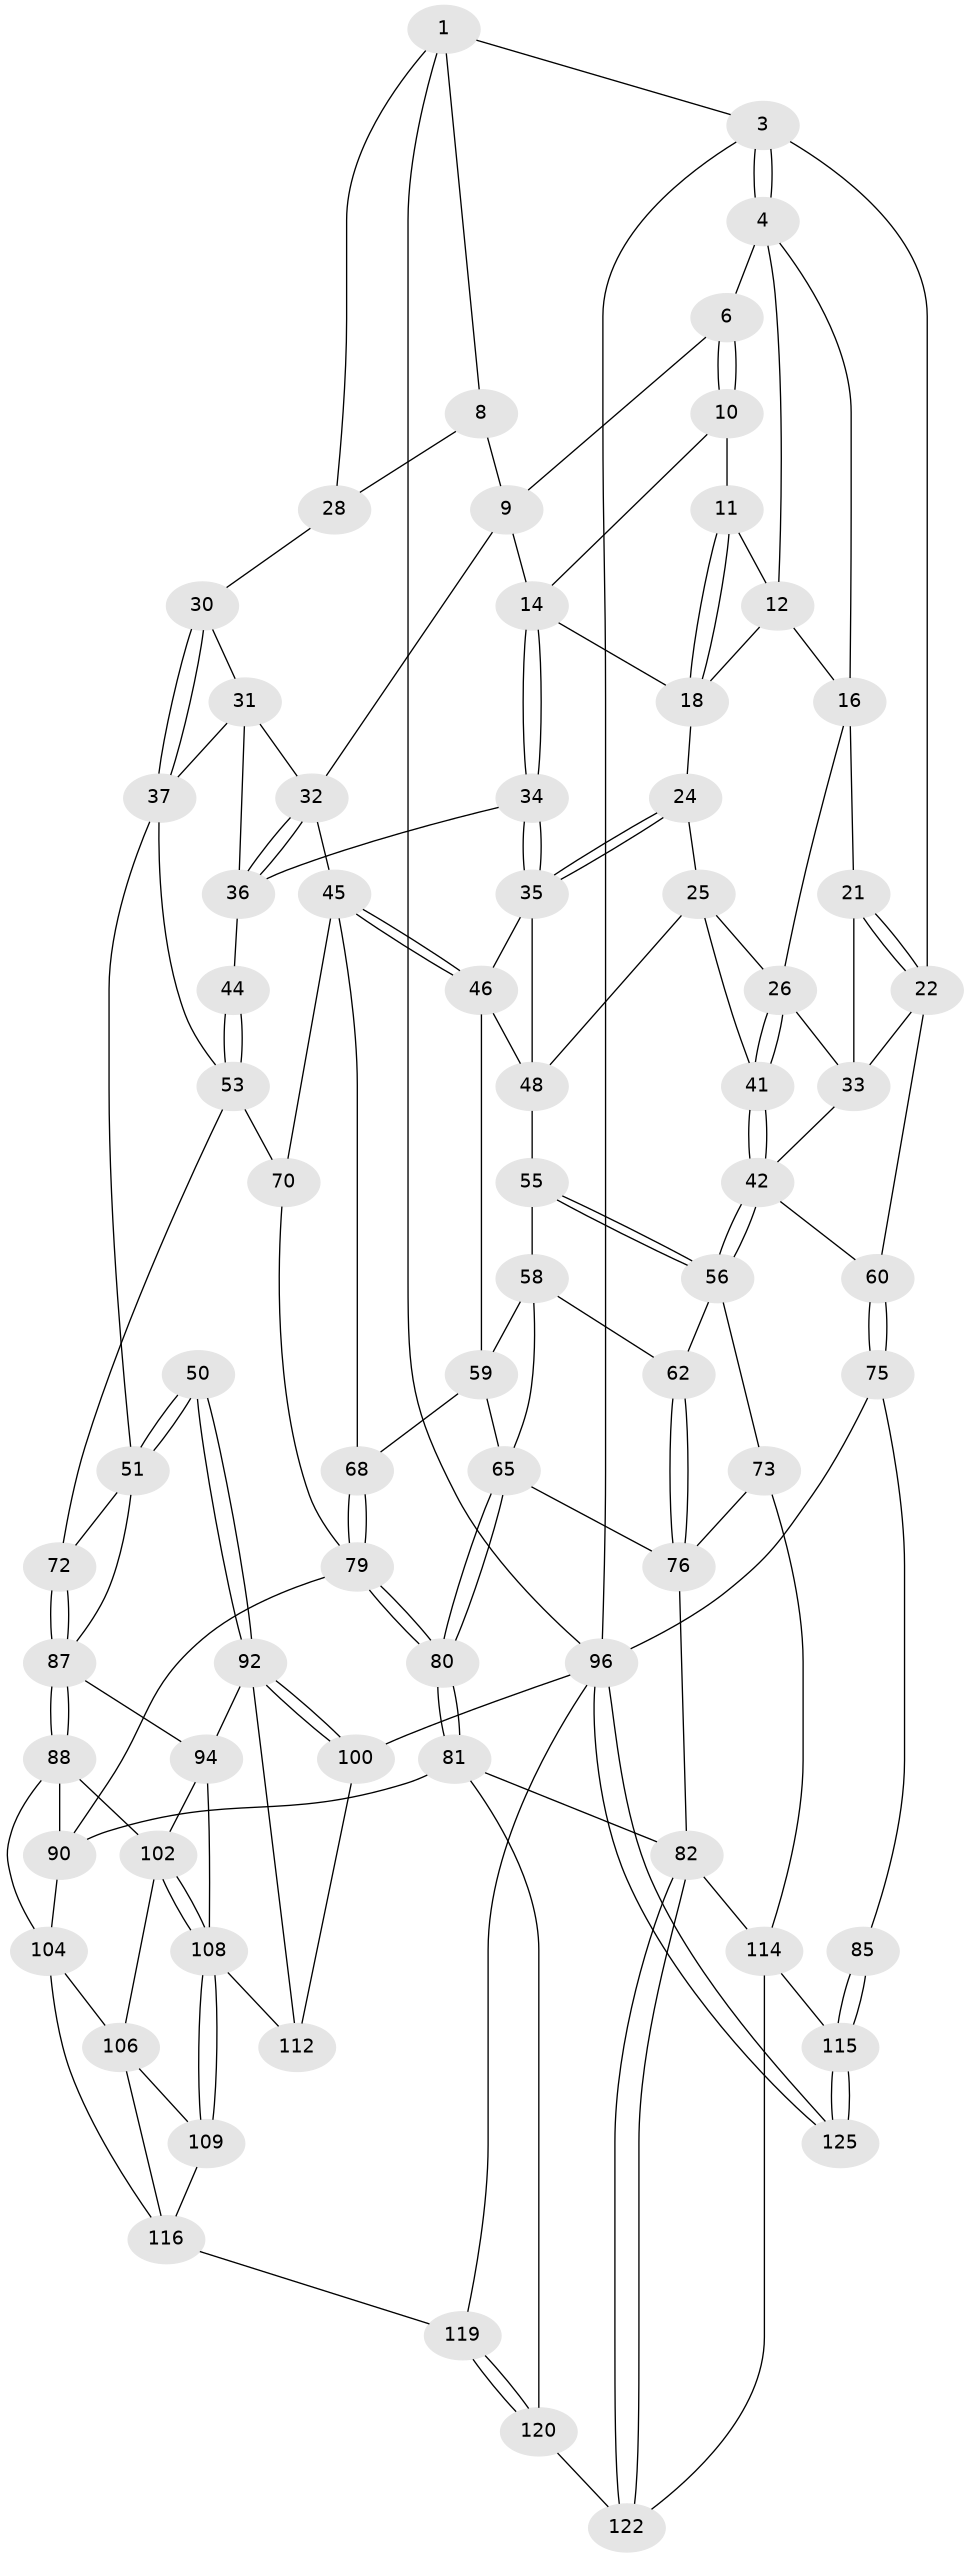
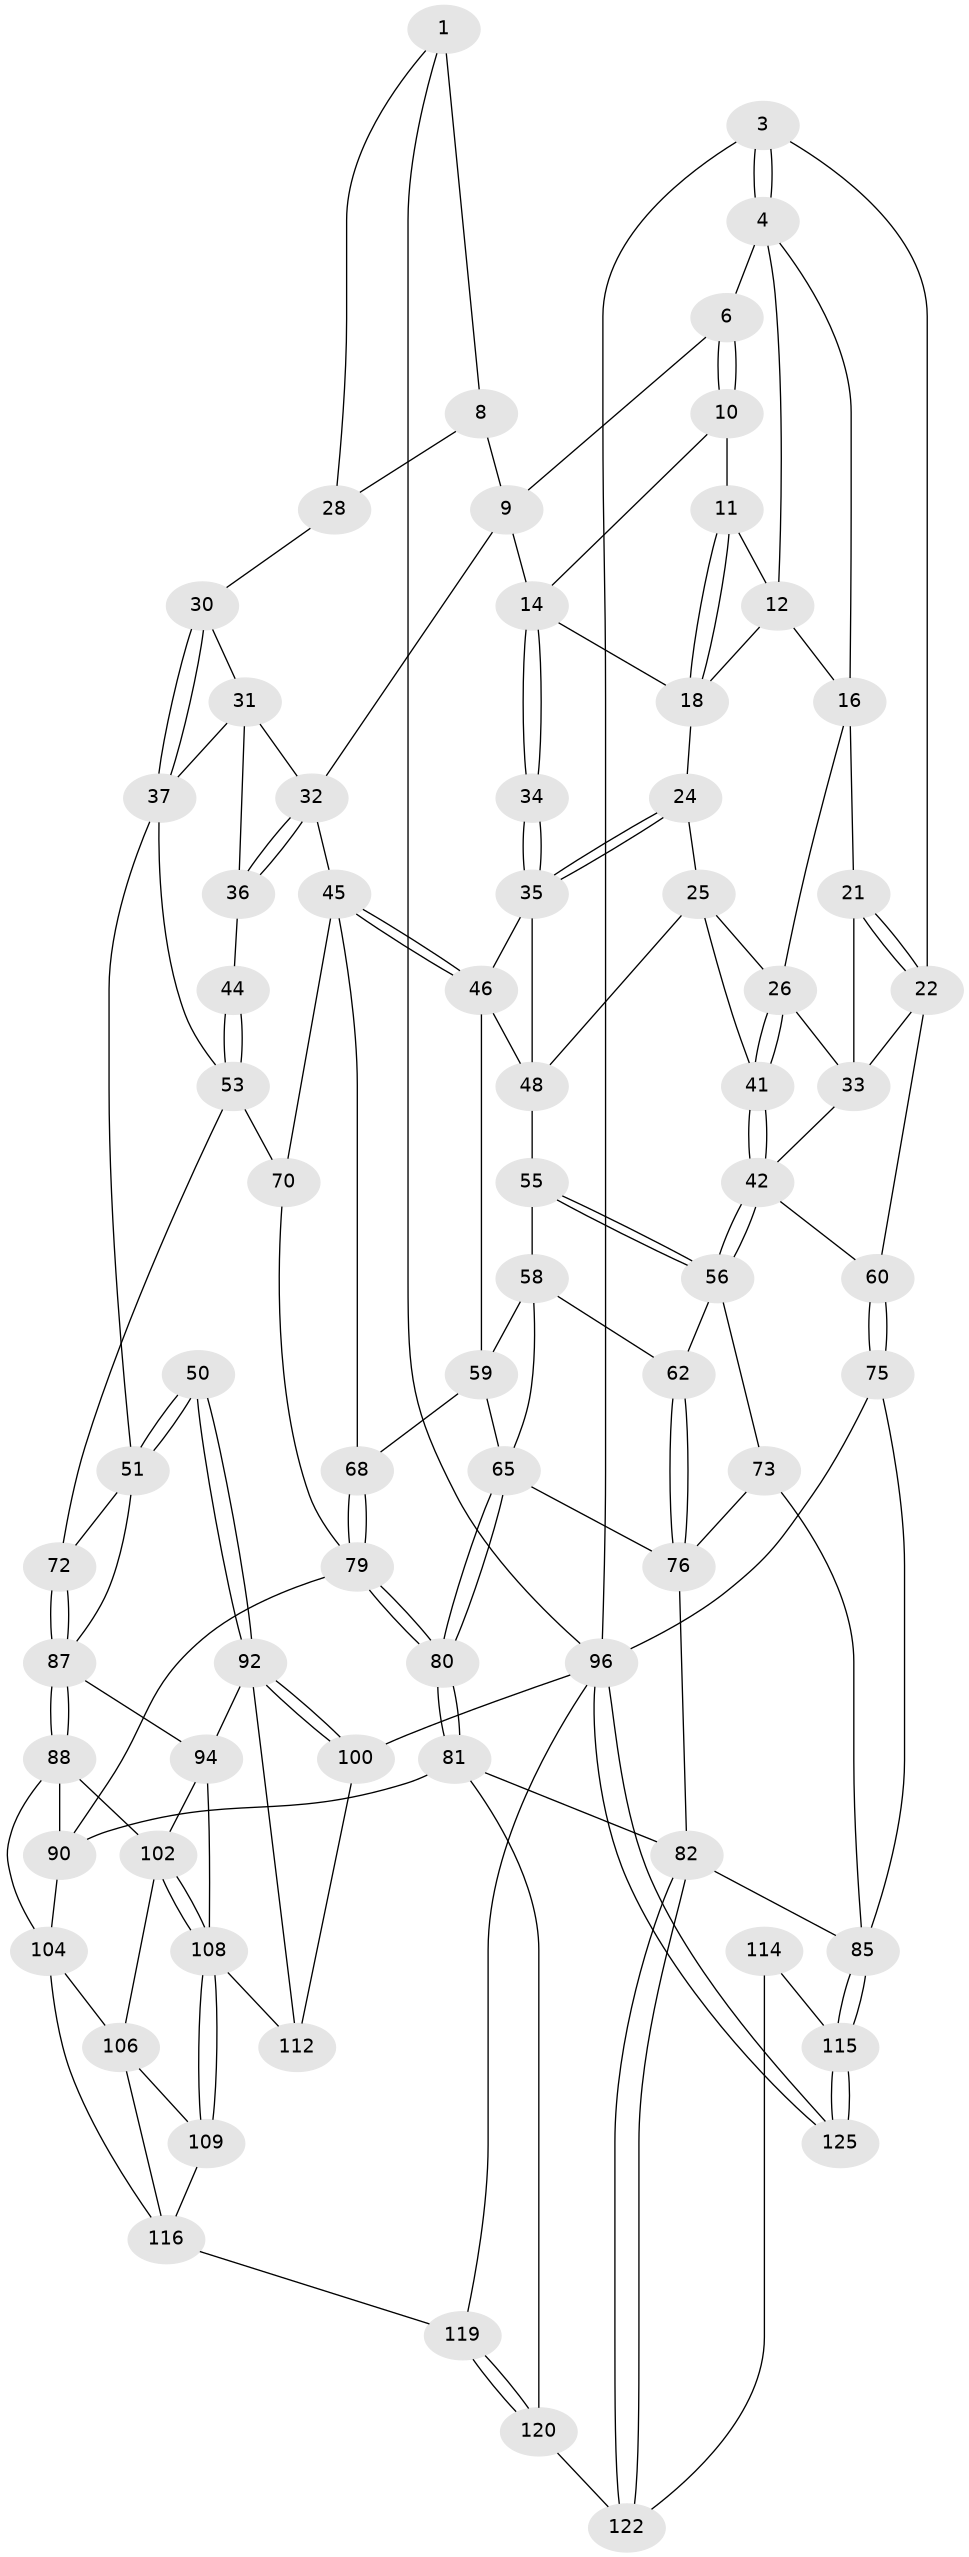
(604, 77) -> none
(381, 839) -> none
(803, 1711) -> (854, 1701)
(725, 1903) -> (775, 1903)
